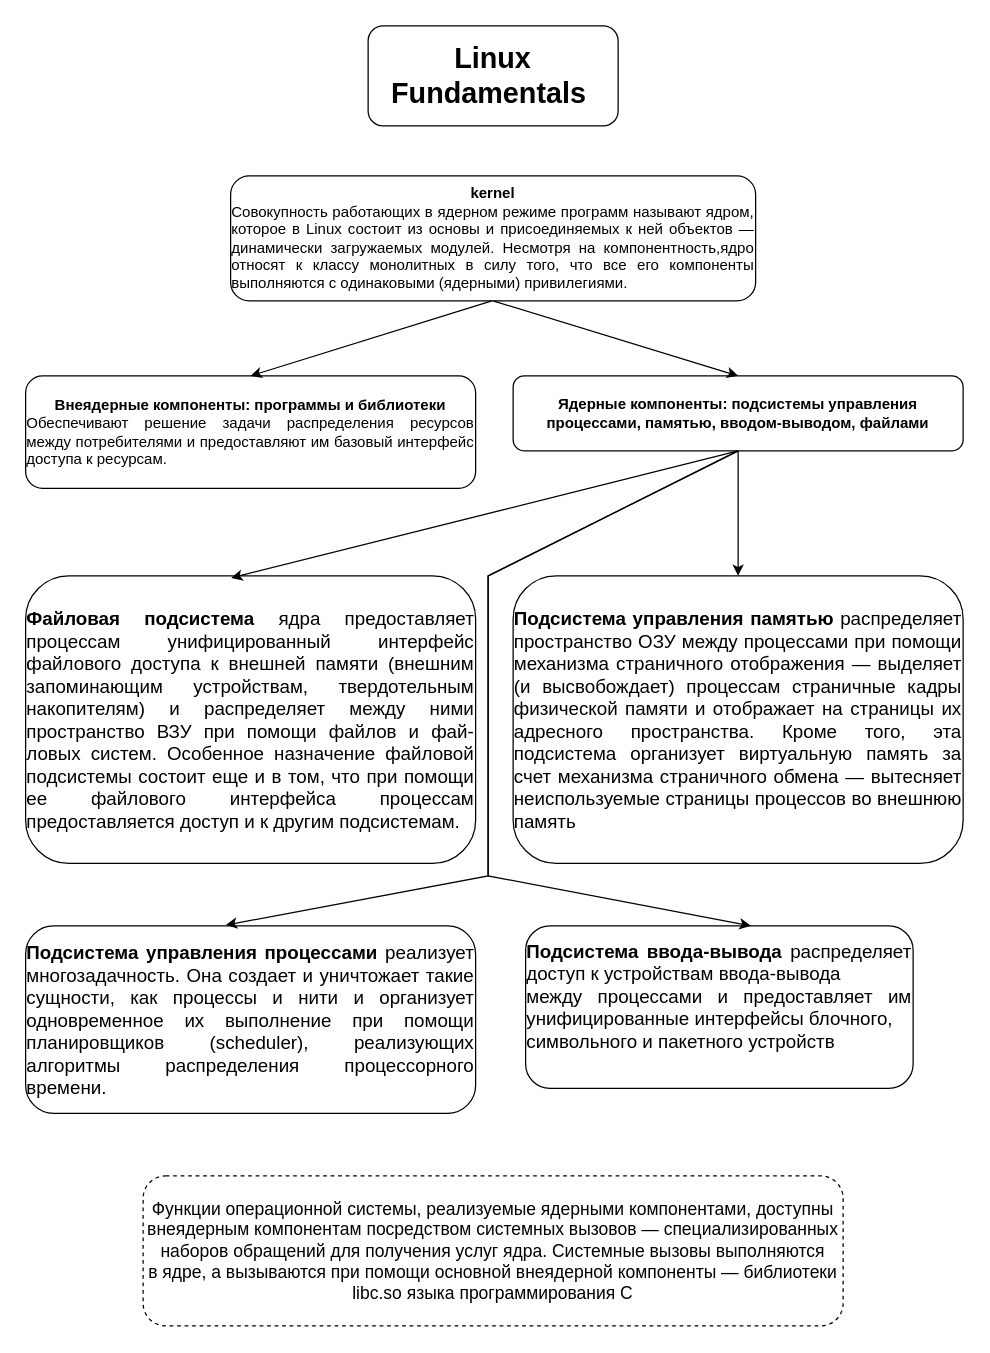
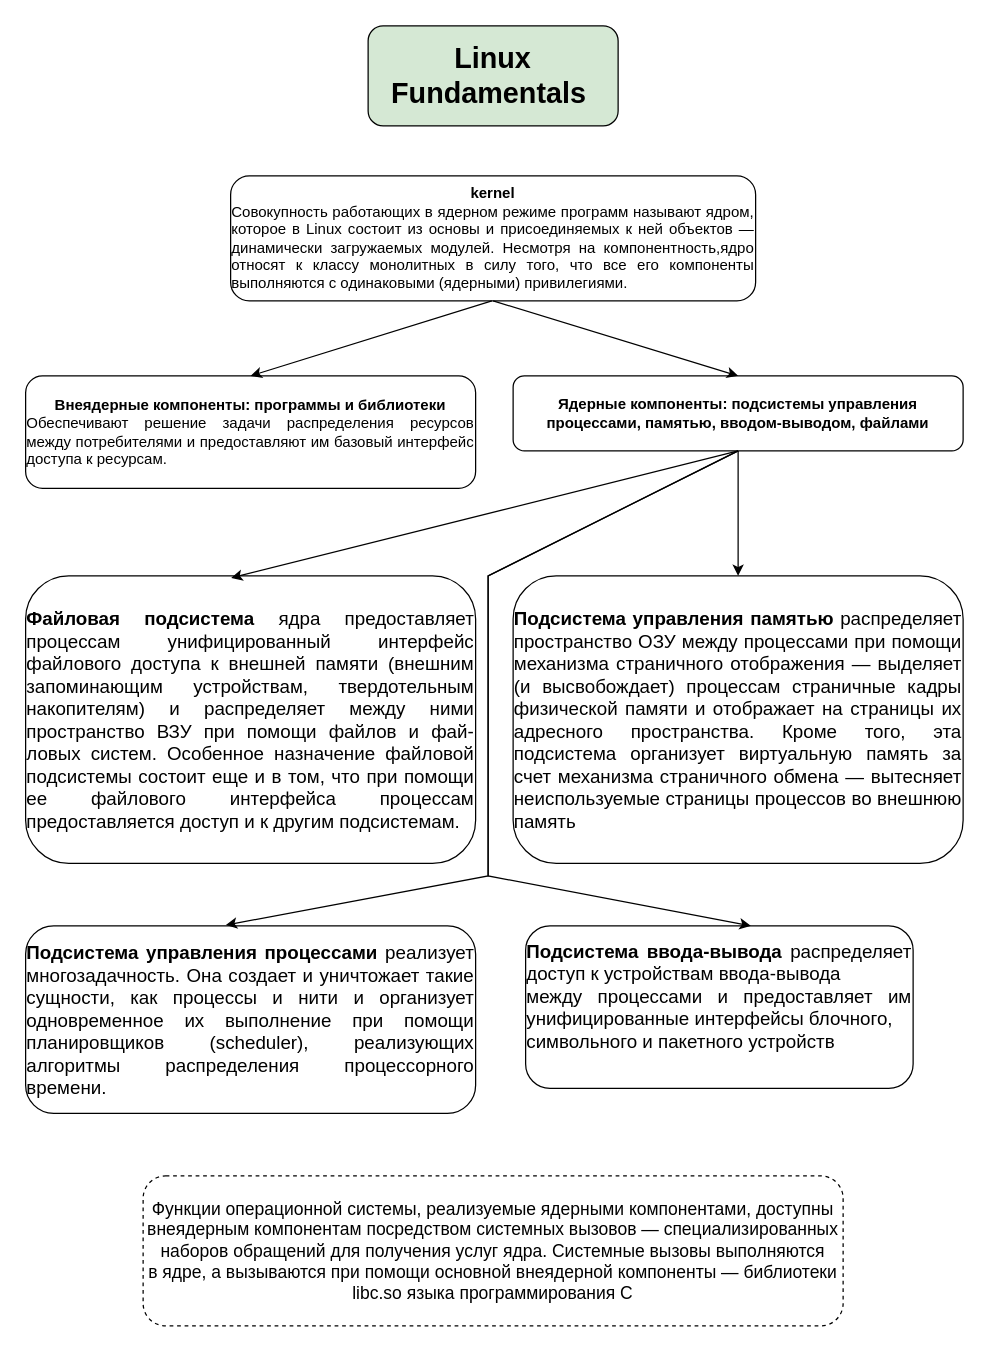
(493, 76) -> (493, 76)
